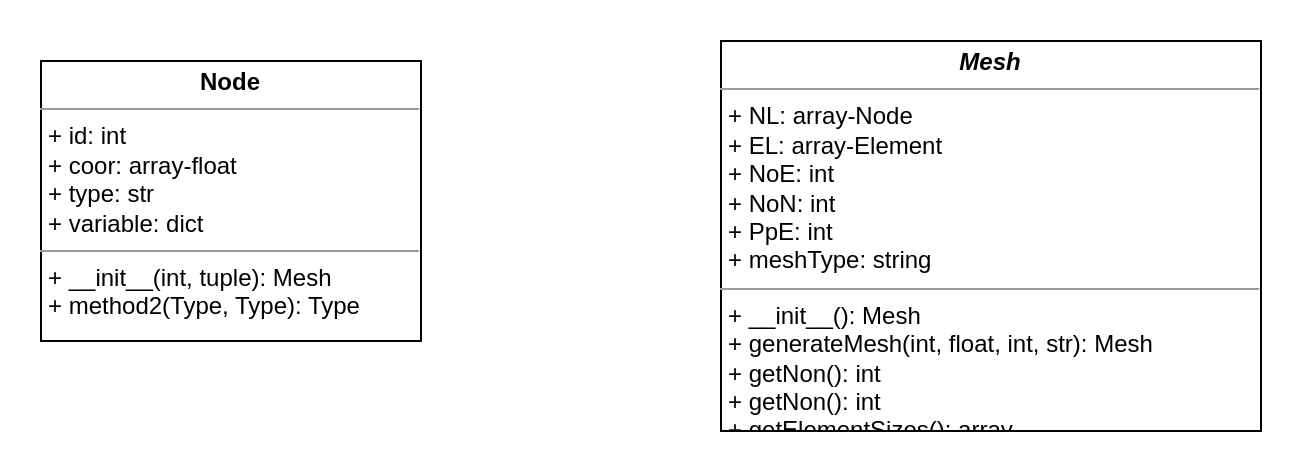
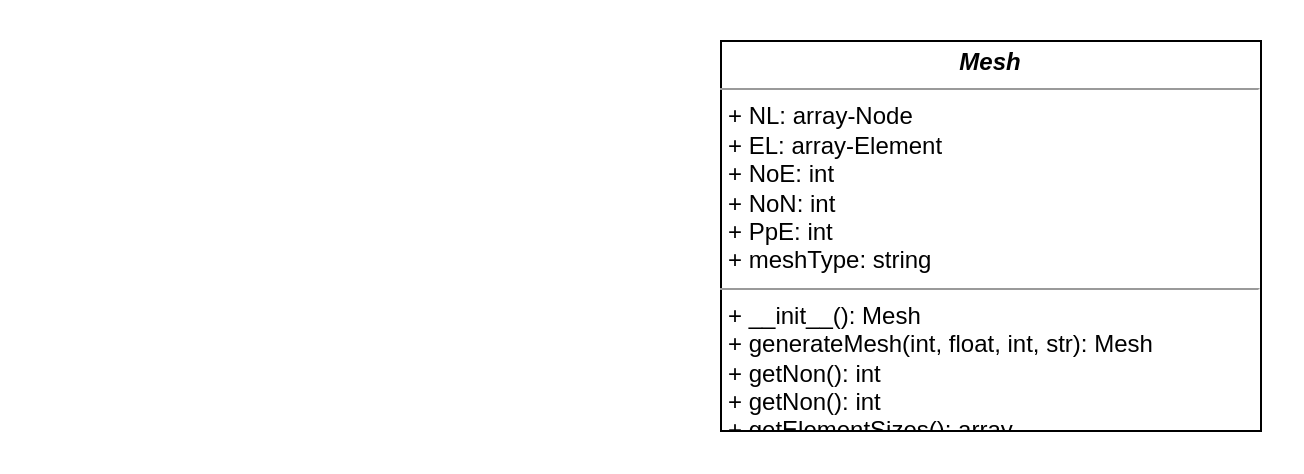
(231, 201) -> none
